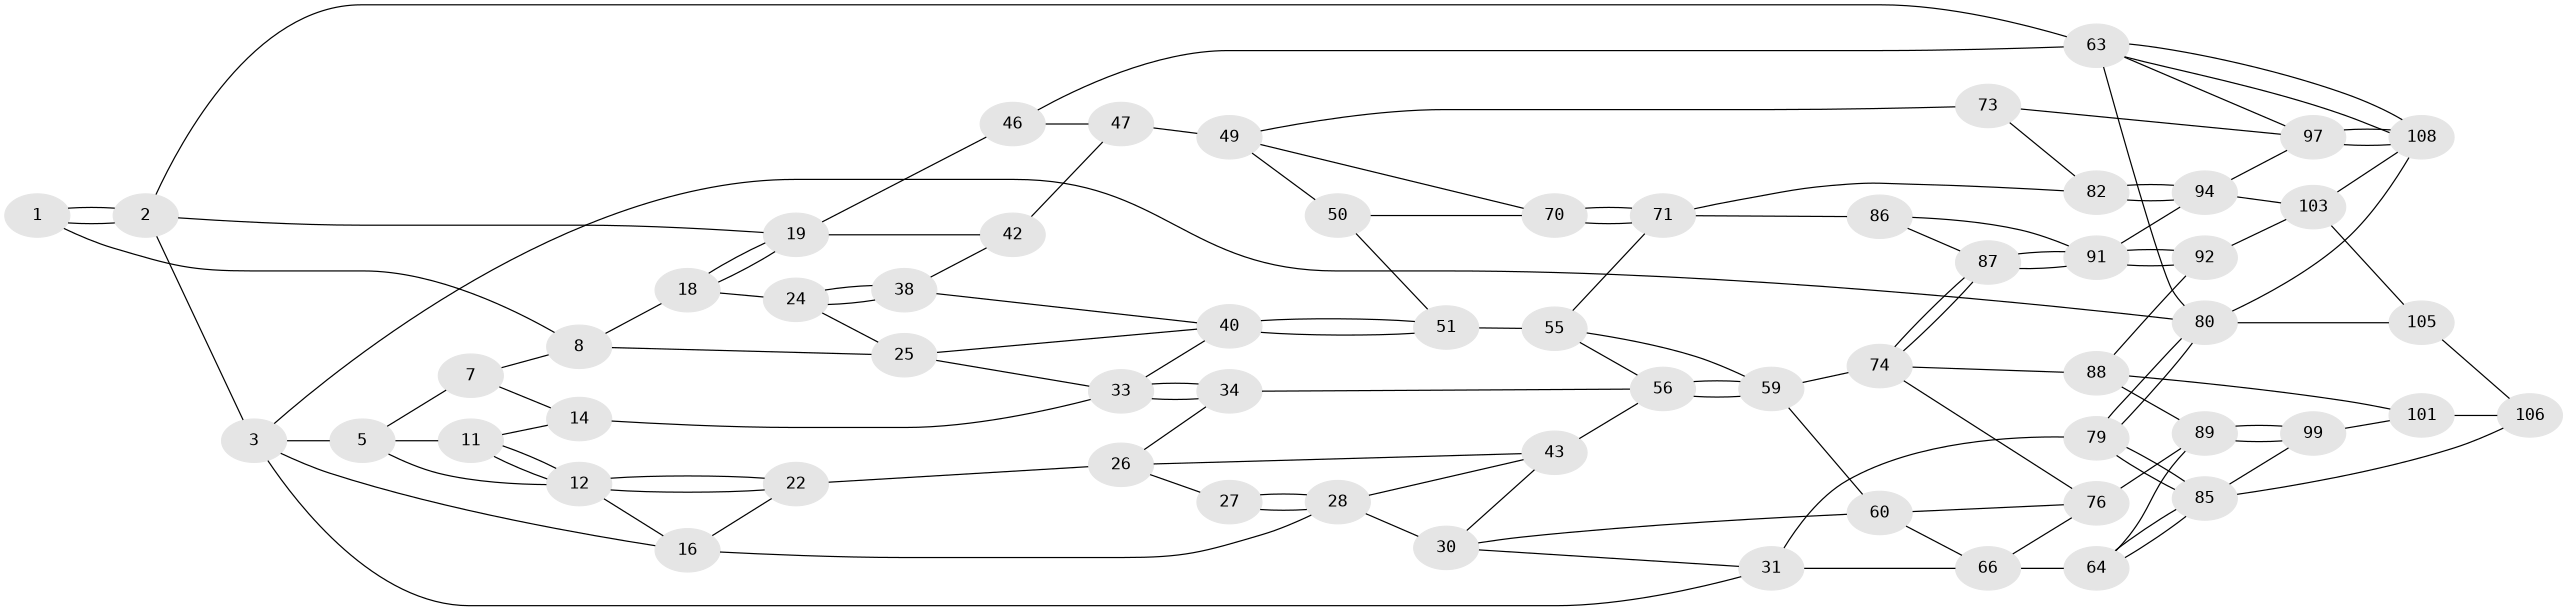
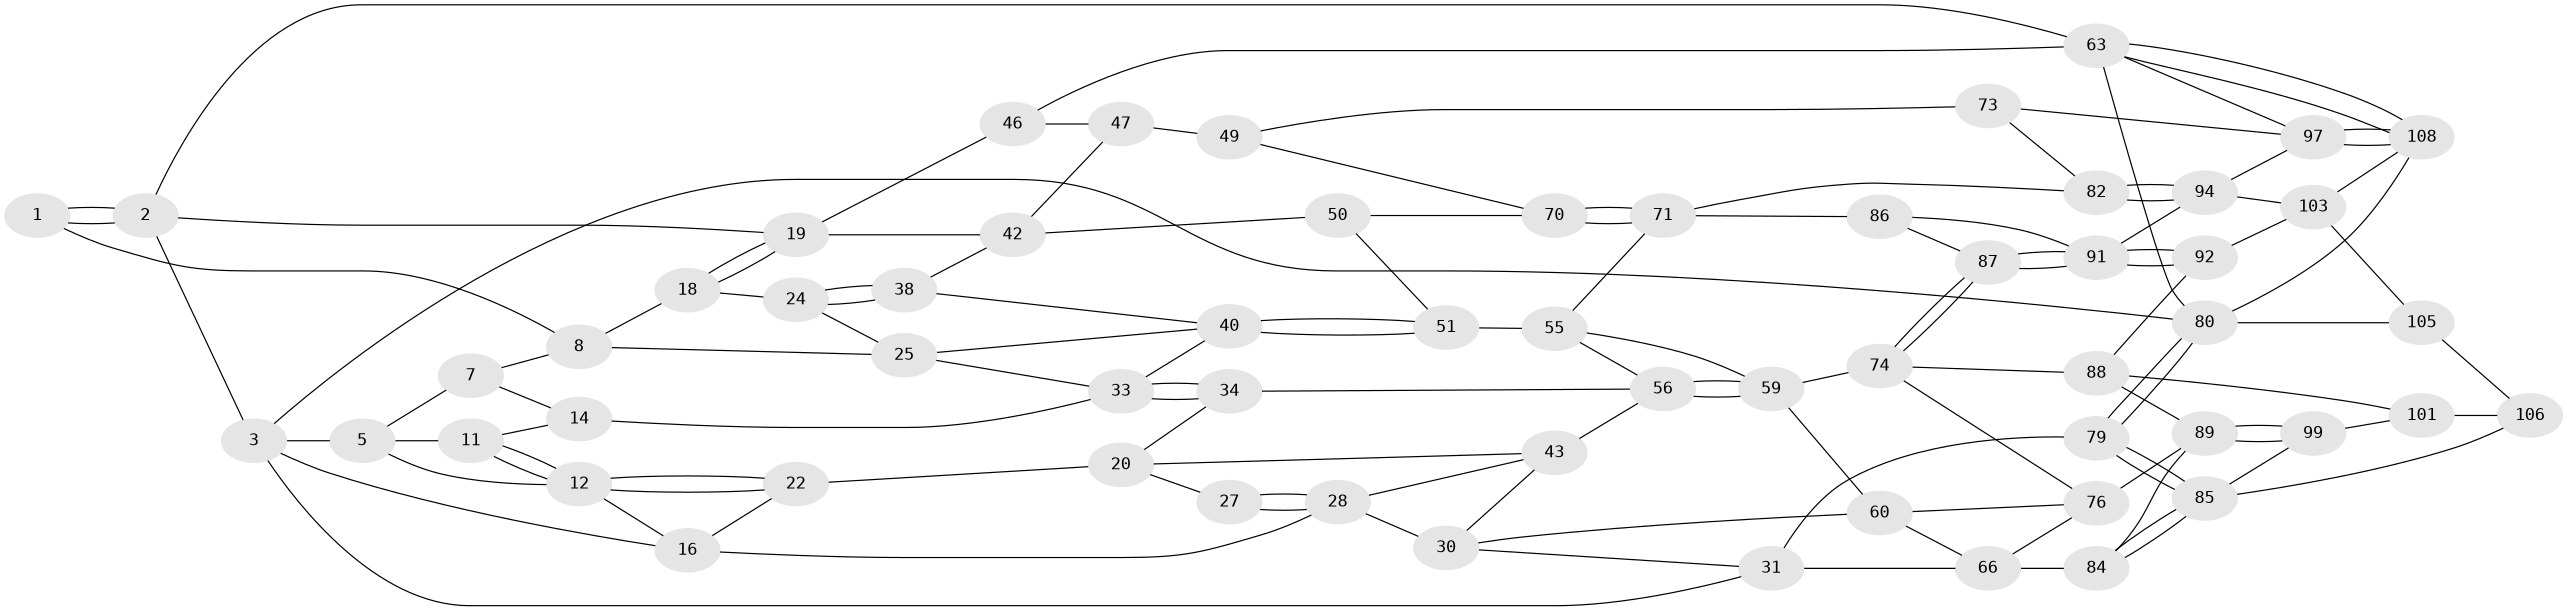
(1284, 176) -> (1156, 226)
(1121, 465) -> (1121, 465)
(2096, 568) -> (2096, 568)
